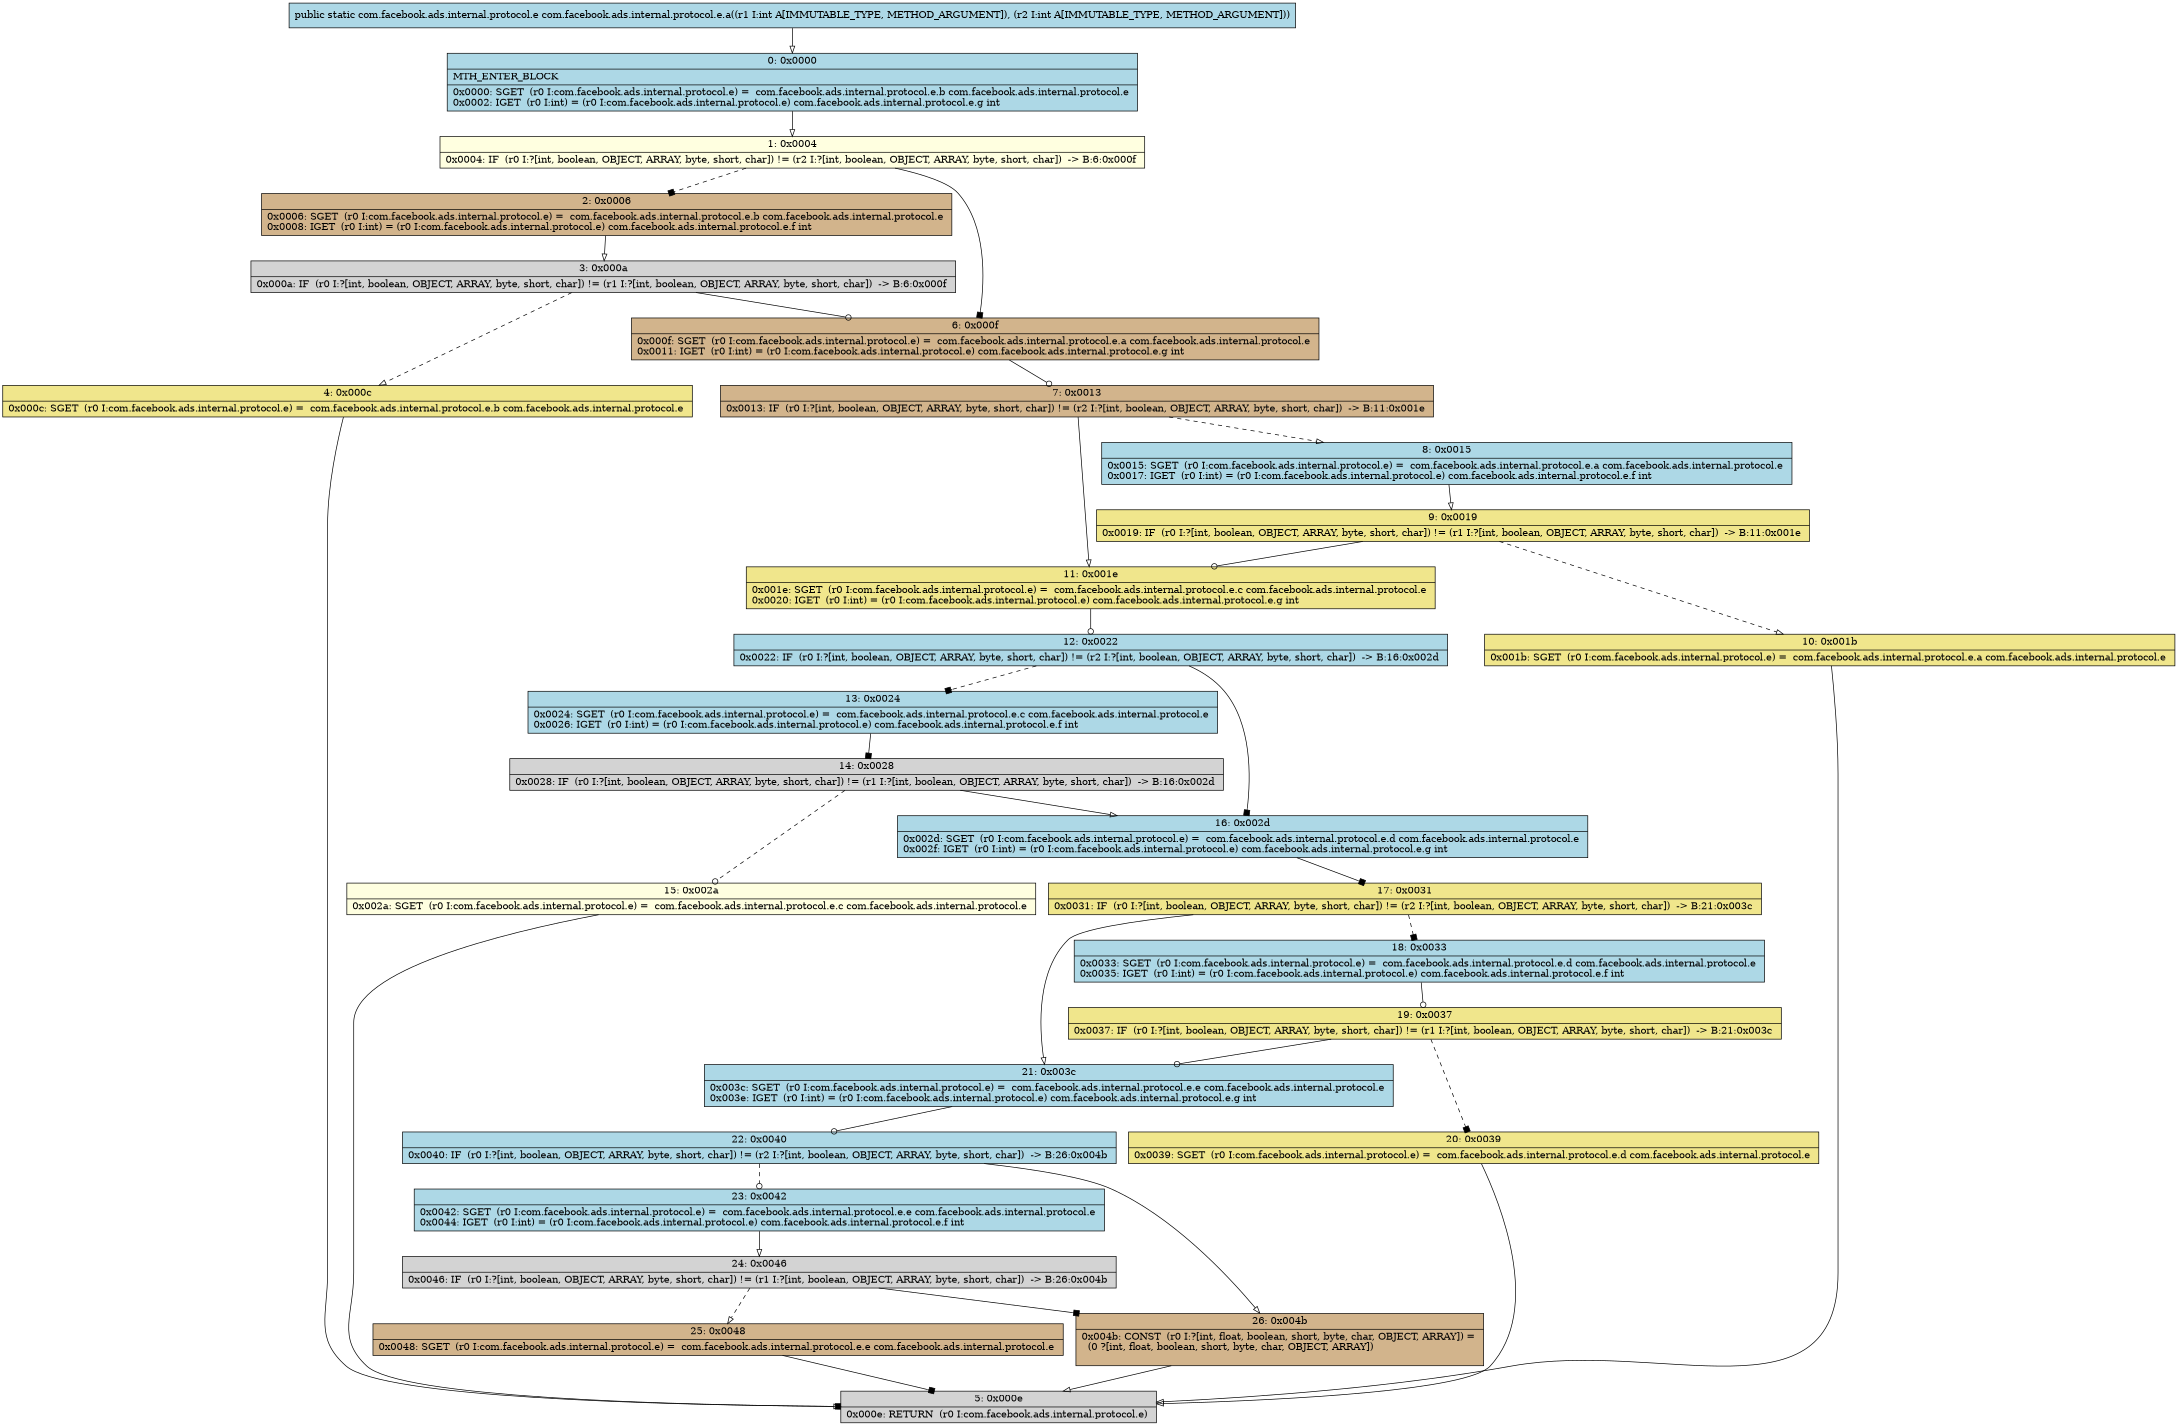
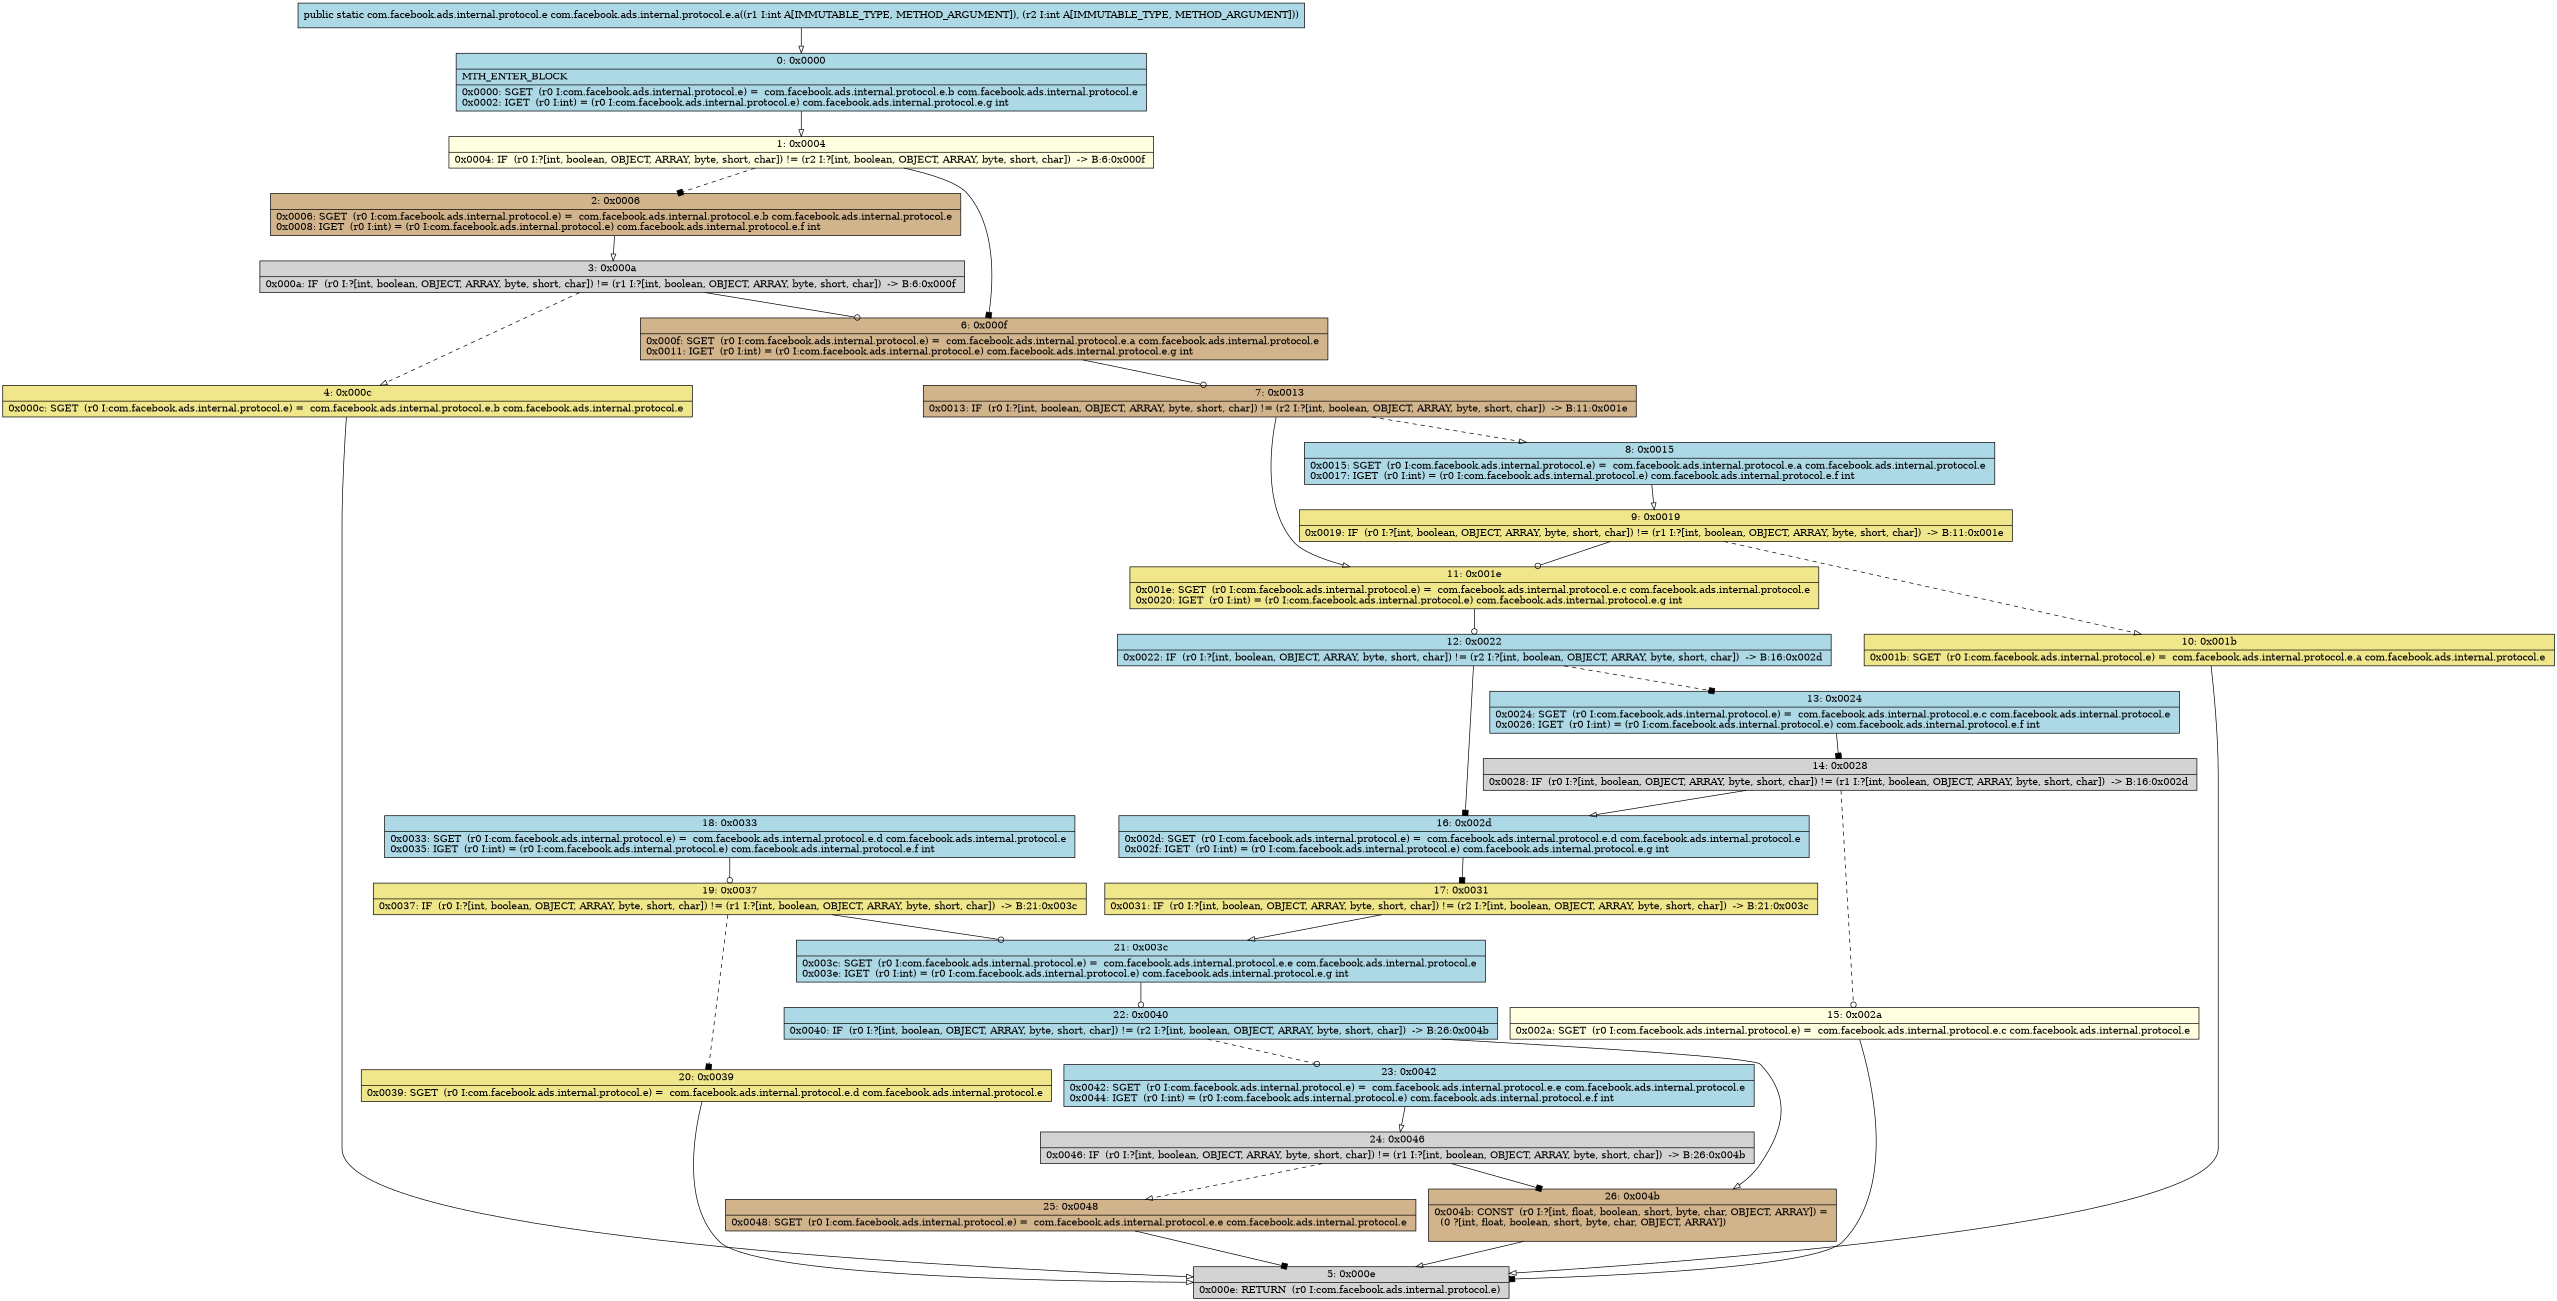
(1411, 924) -> none
